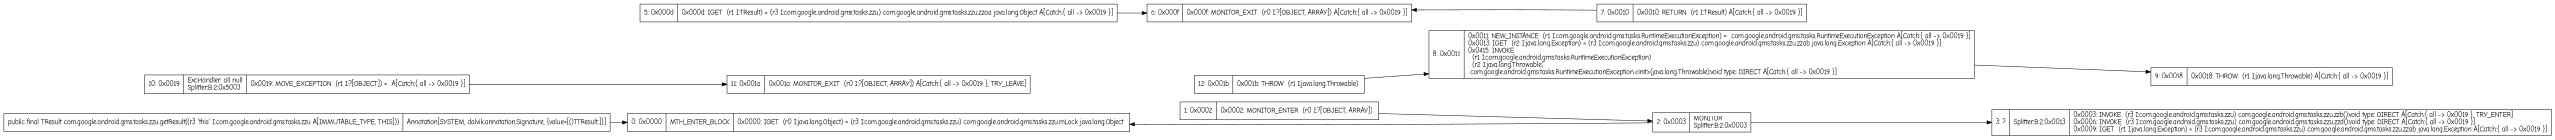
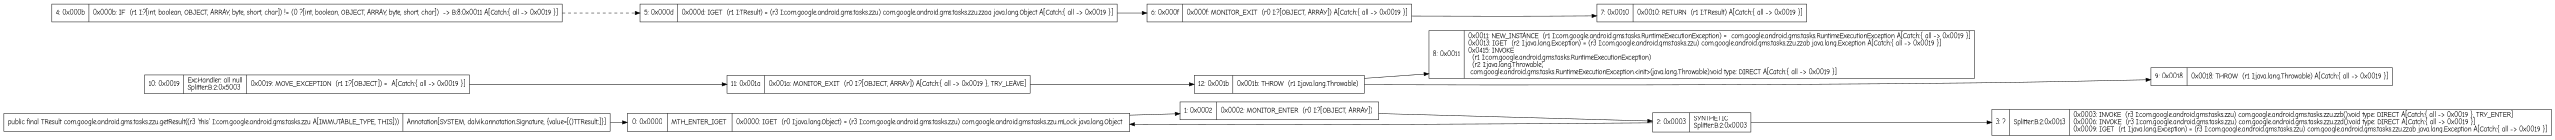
(1507, 10) -> (1502, 16)
none -> (307, 13)
(2060, 68) -> (1755, 85)
none -> (1110, 84)
none -> (1152, 115)
(1708, 119) -> (1711, 119)
(700, 122) -> (699, 122)
